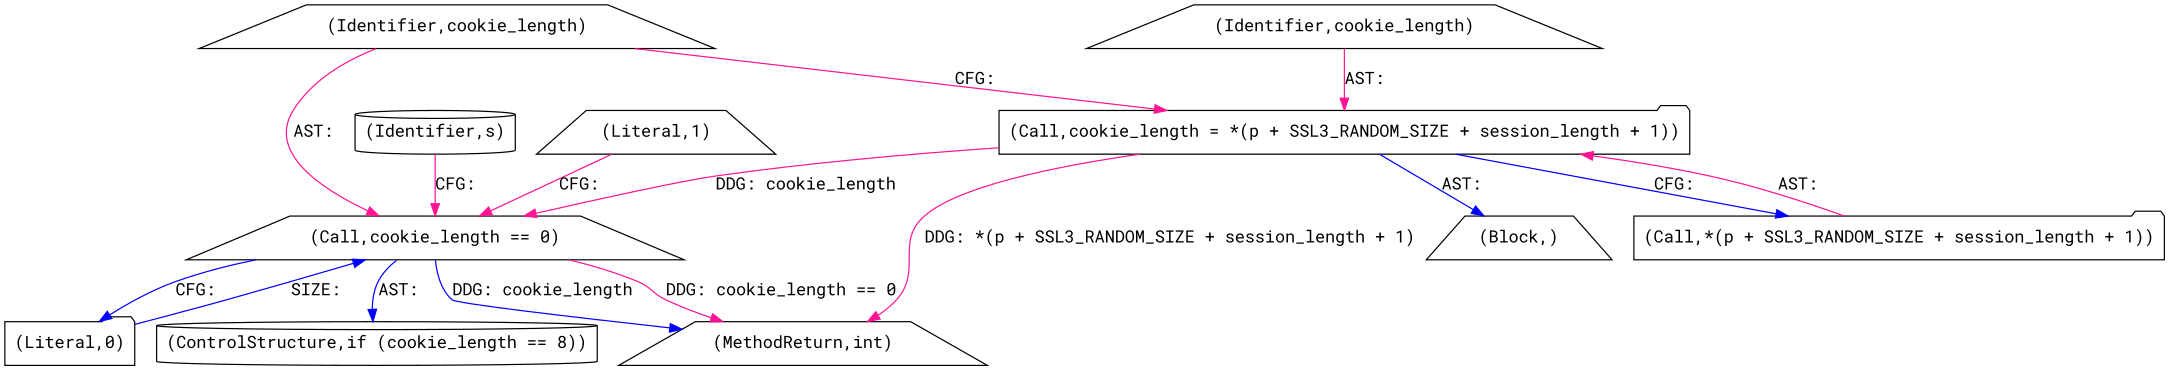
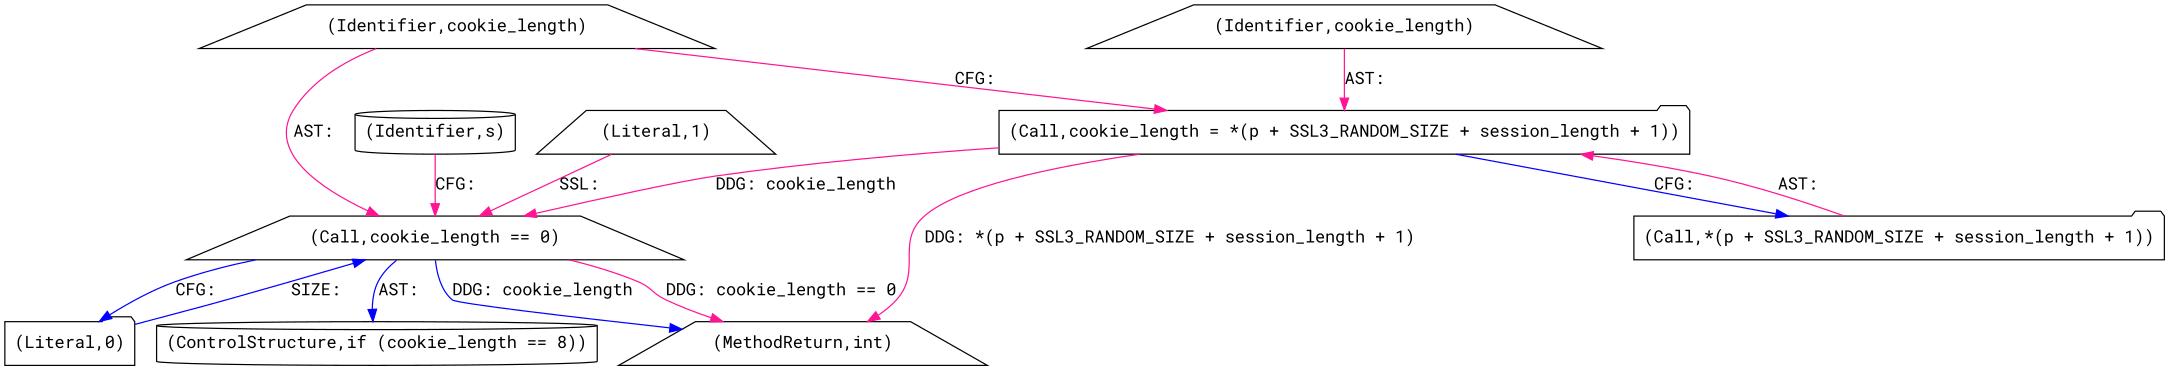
(584, 185) -> (584, 185)
(1519, 238) -> none
